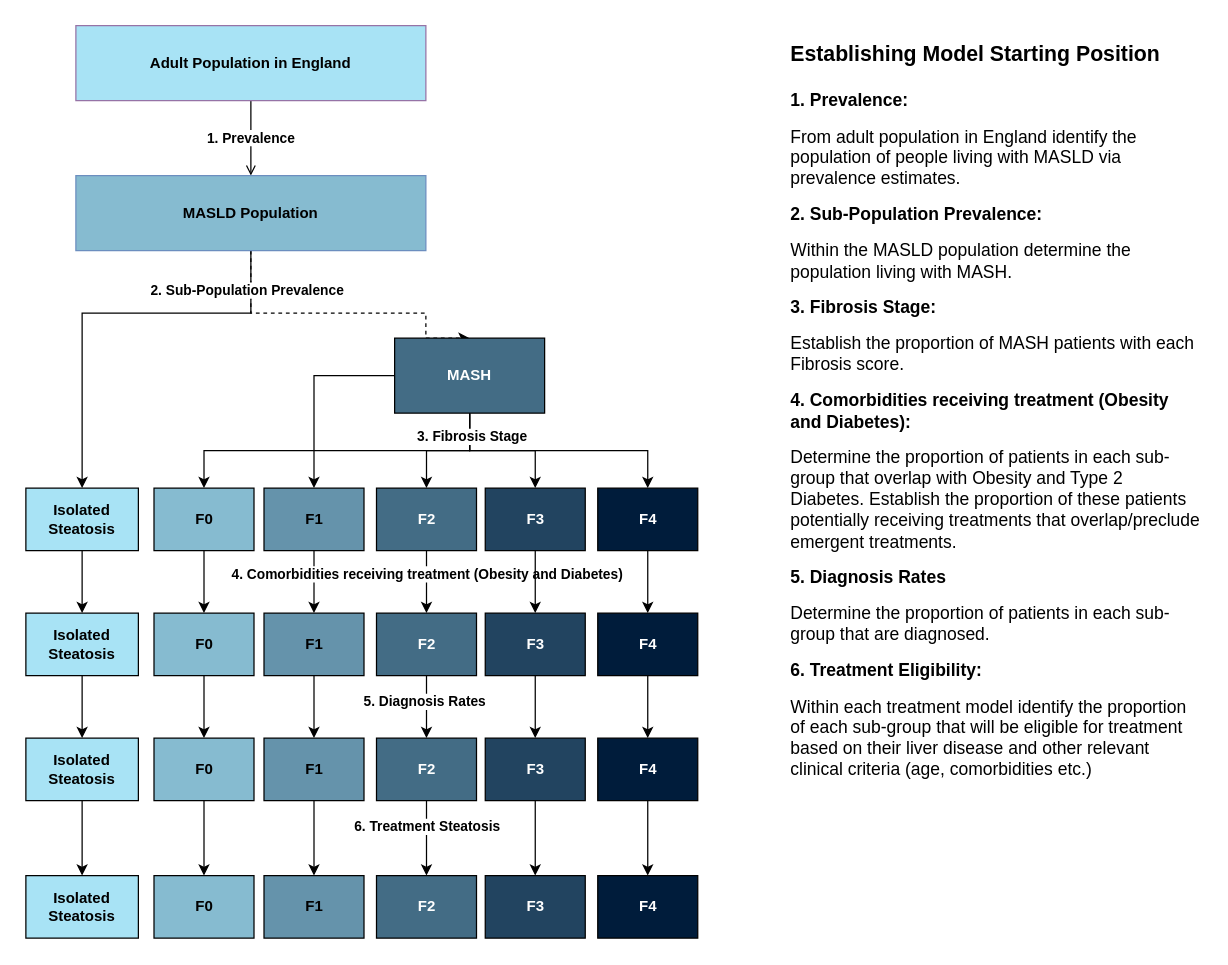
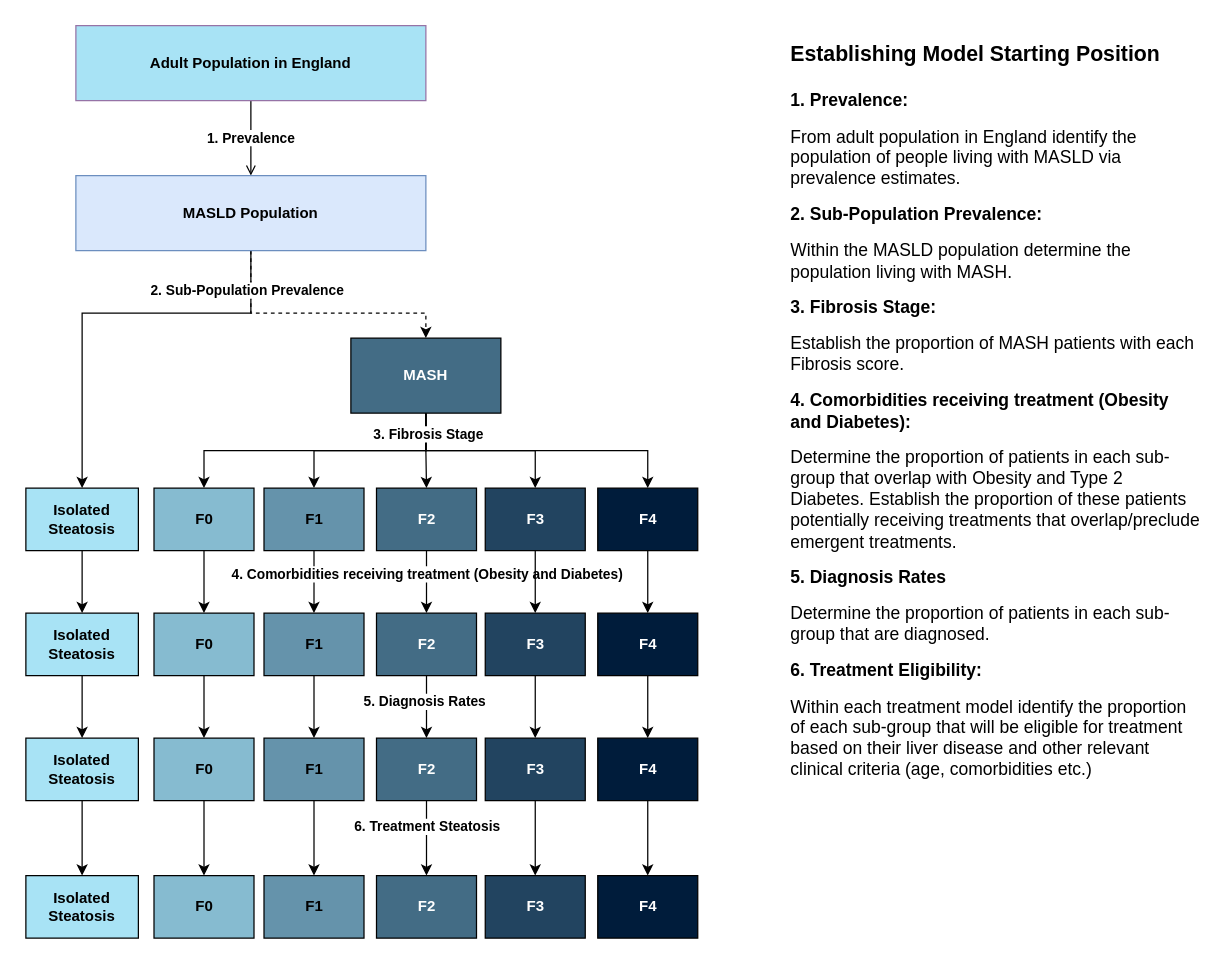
(251, 213) -> (251, 213)
(469, 376) -> (426, 376)
